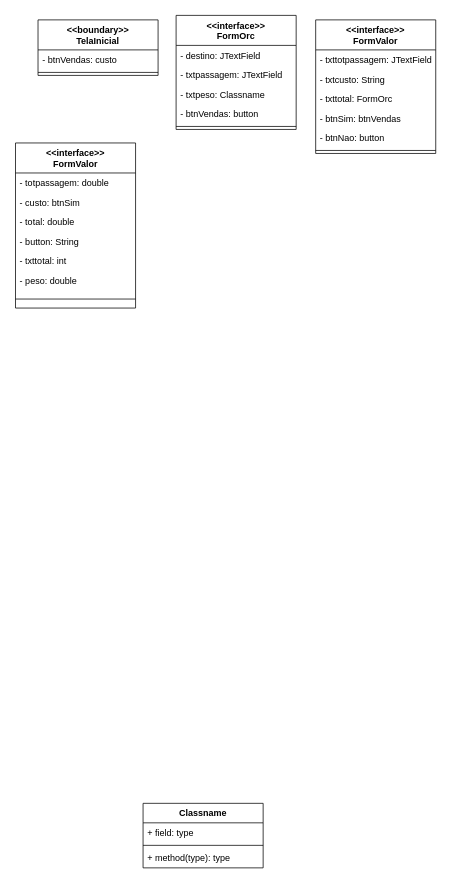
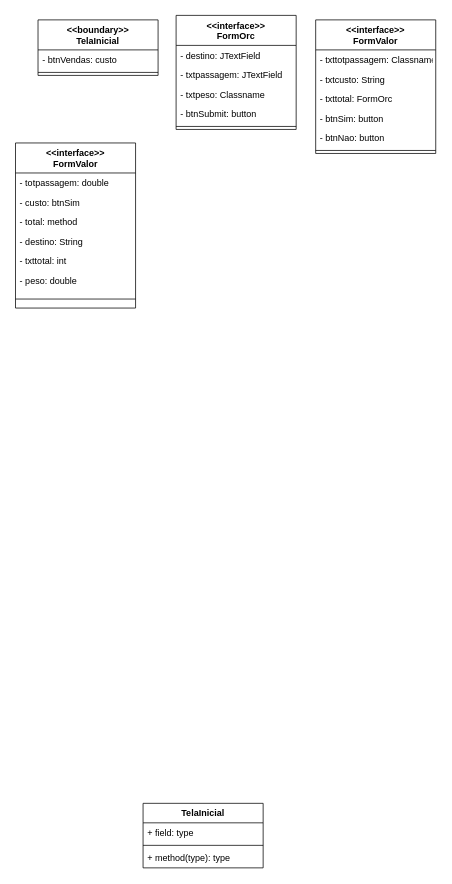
(384, 60) -> (383, 60)
(224, 114) -> (223, 114)
(363, 119) -> (355, 119)
(51, 222) -> (53, 222)
(55, 242) -> (56, 242)
(203, 813) -> (203, 813)
